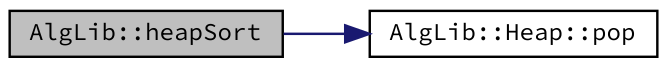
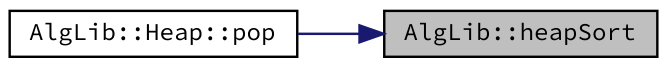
(314, 34) -> (329, 34)
